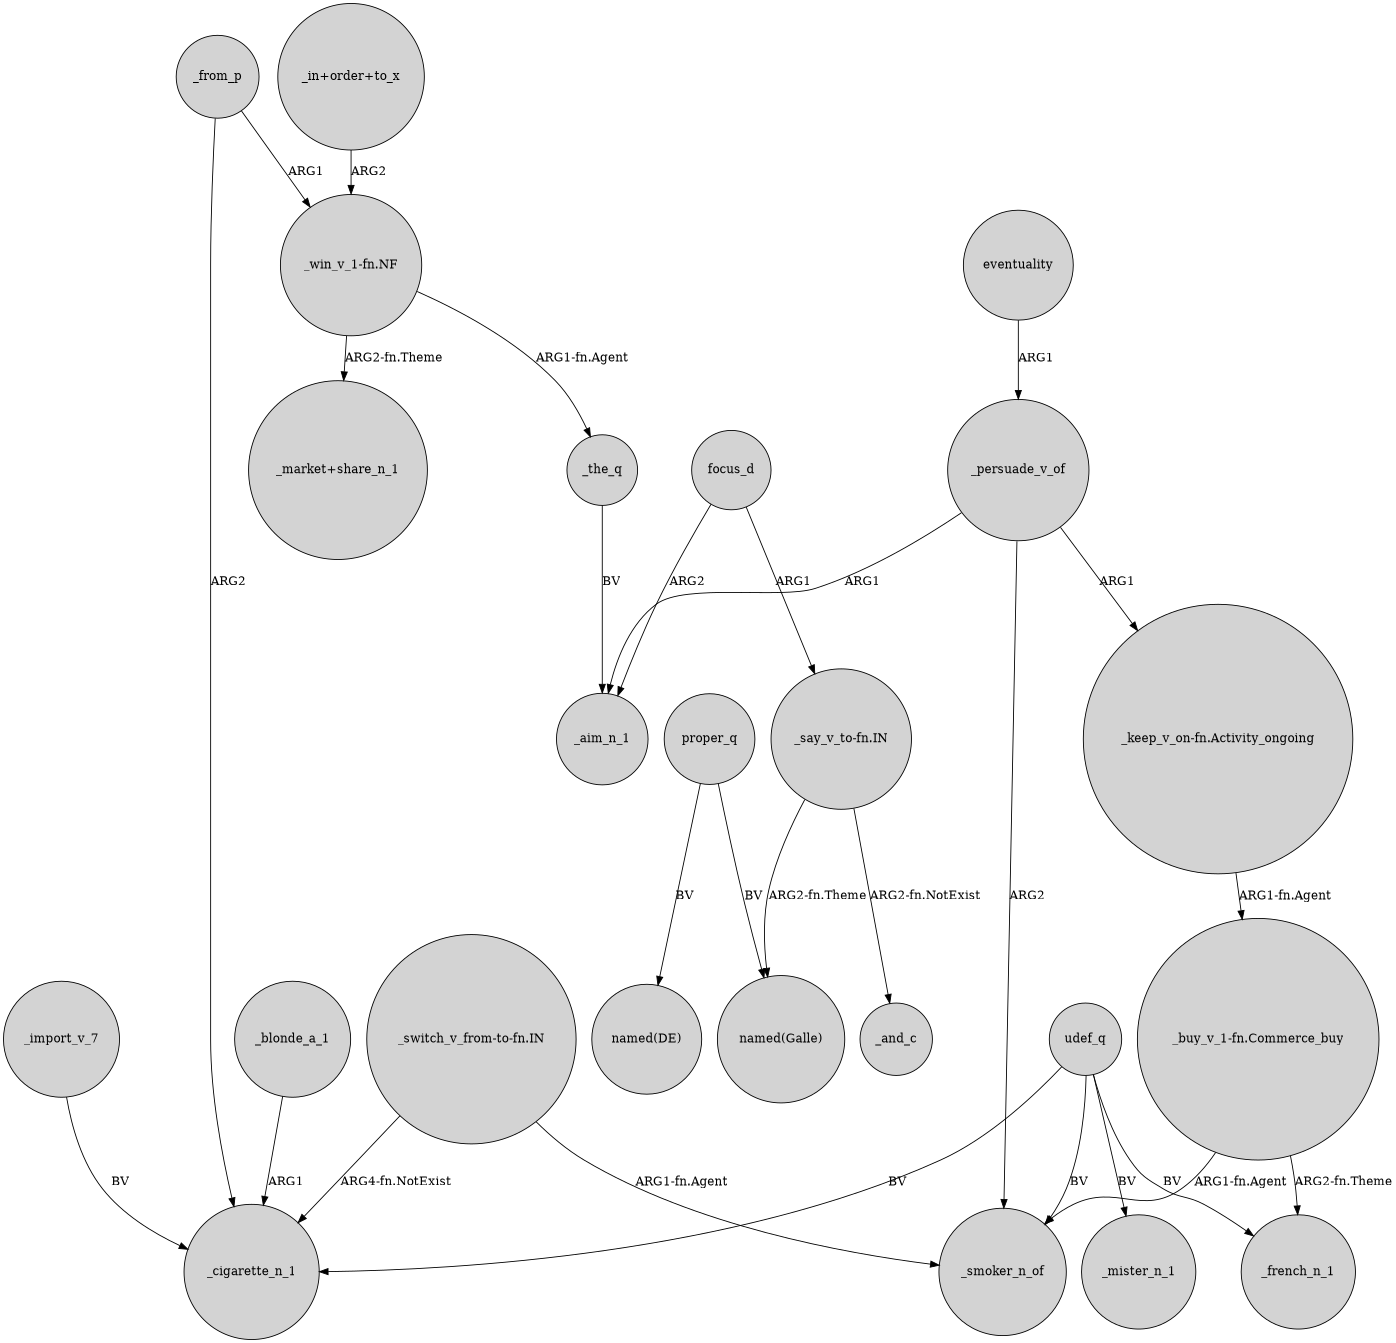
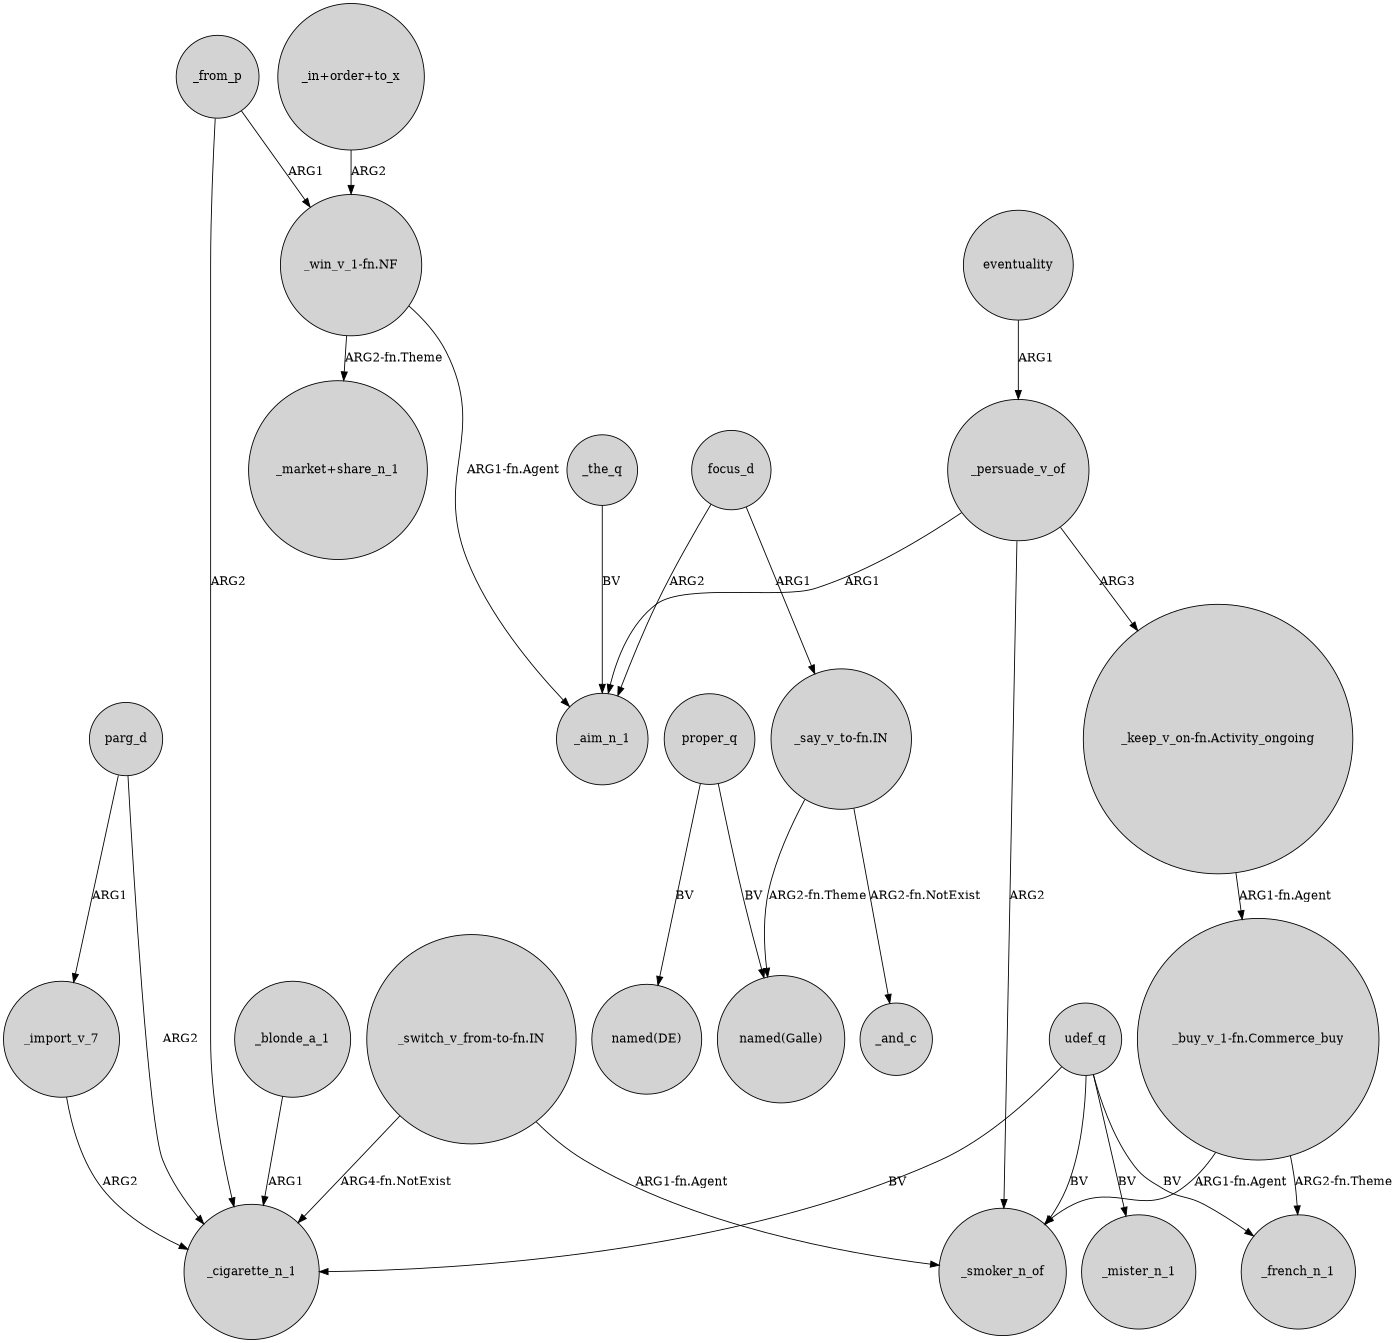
(514, 346) -> (456, 511)
(1117, 582) -> (1117, 582)
none -> (126, 739)
(120, 1182) -> (120, 1182)
